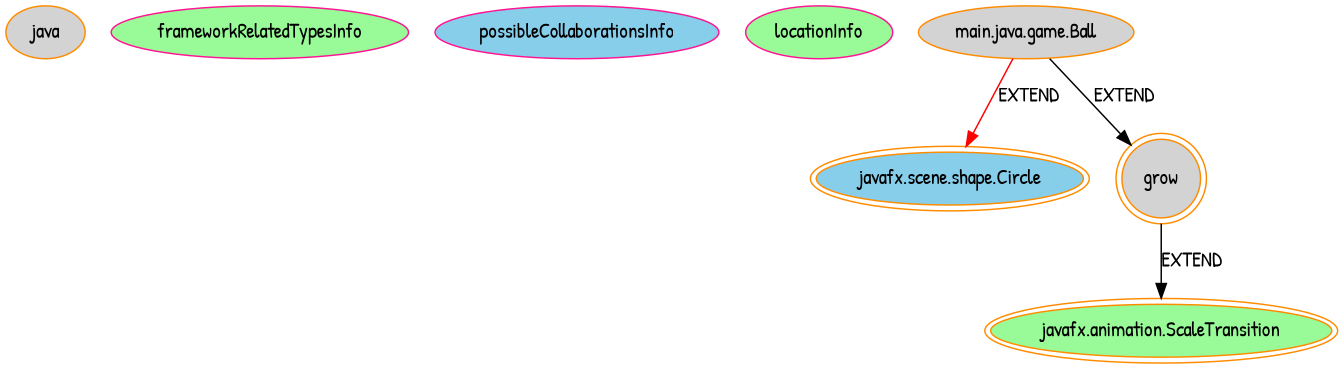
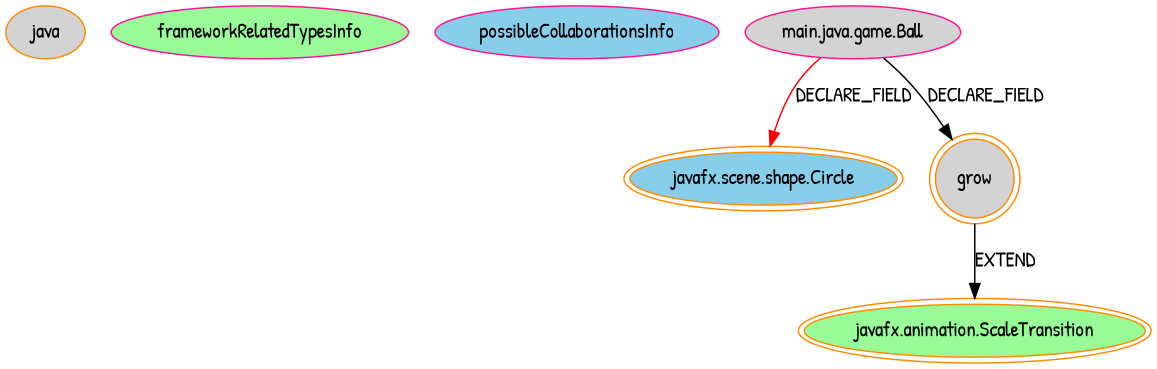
(819, 32) -> none
(1026, 32) -> (853, 32)
(1029, 96) -> (854, 96)
(1125, 96) -> (986, 96)
